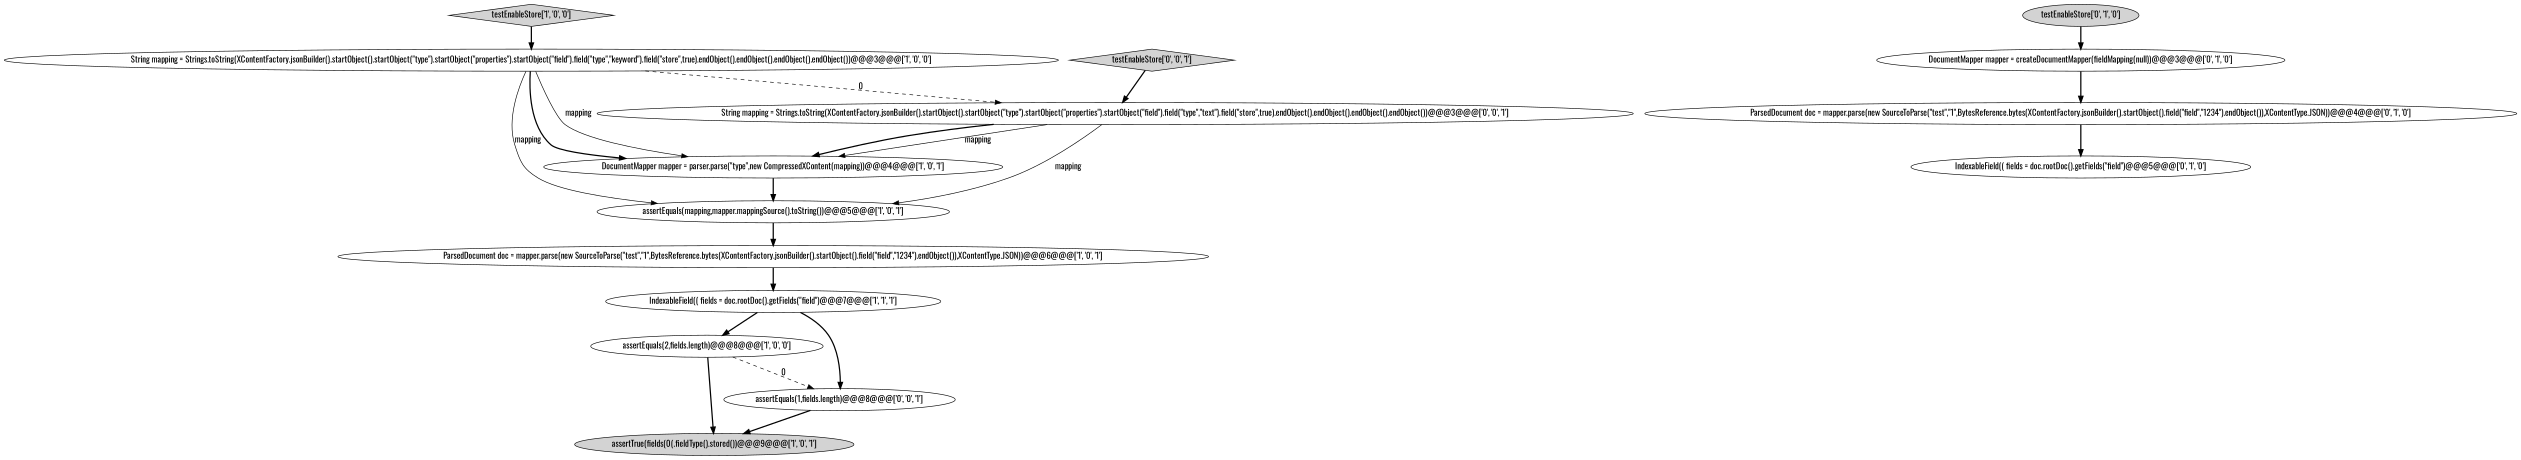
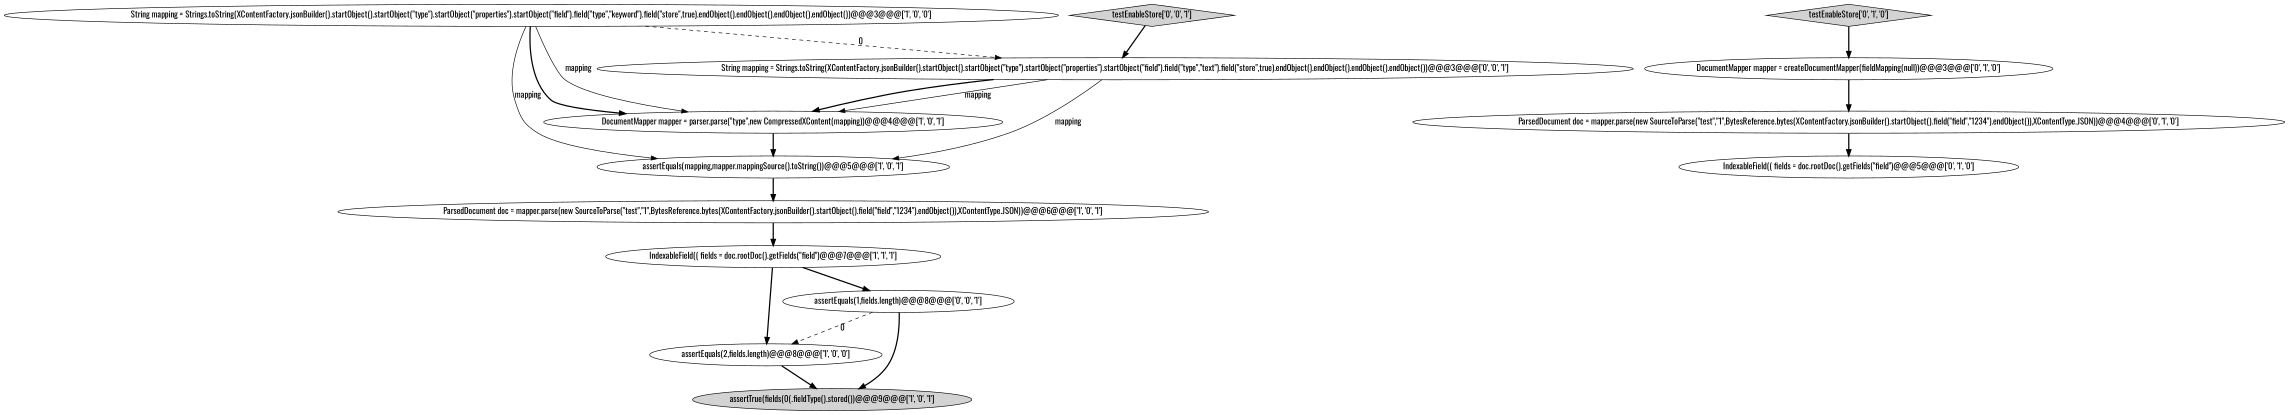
(531, 15) -> none
(2081, 15) -> (1849, 15)
(770, 372) -> (835, 327)
